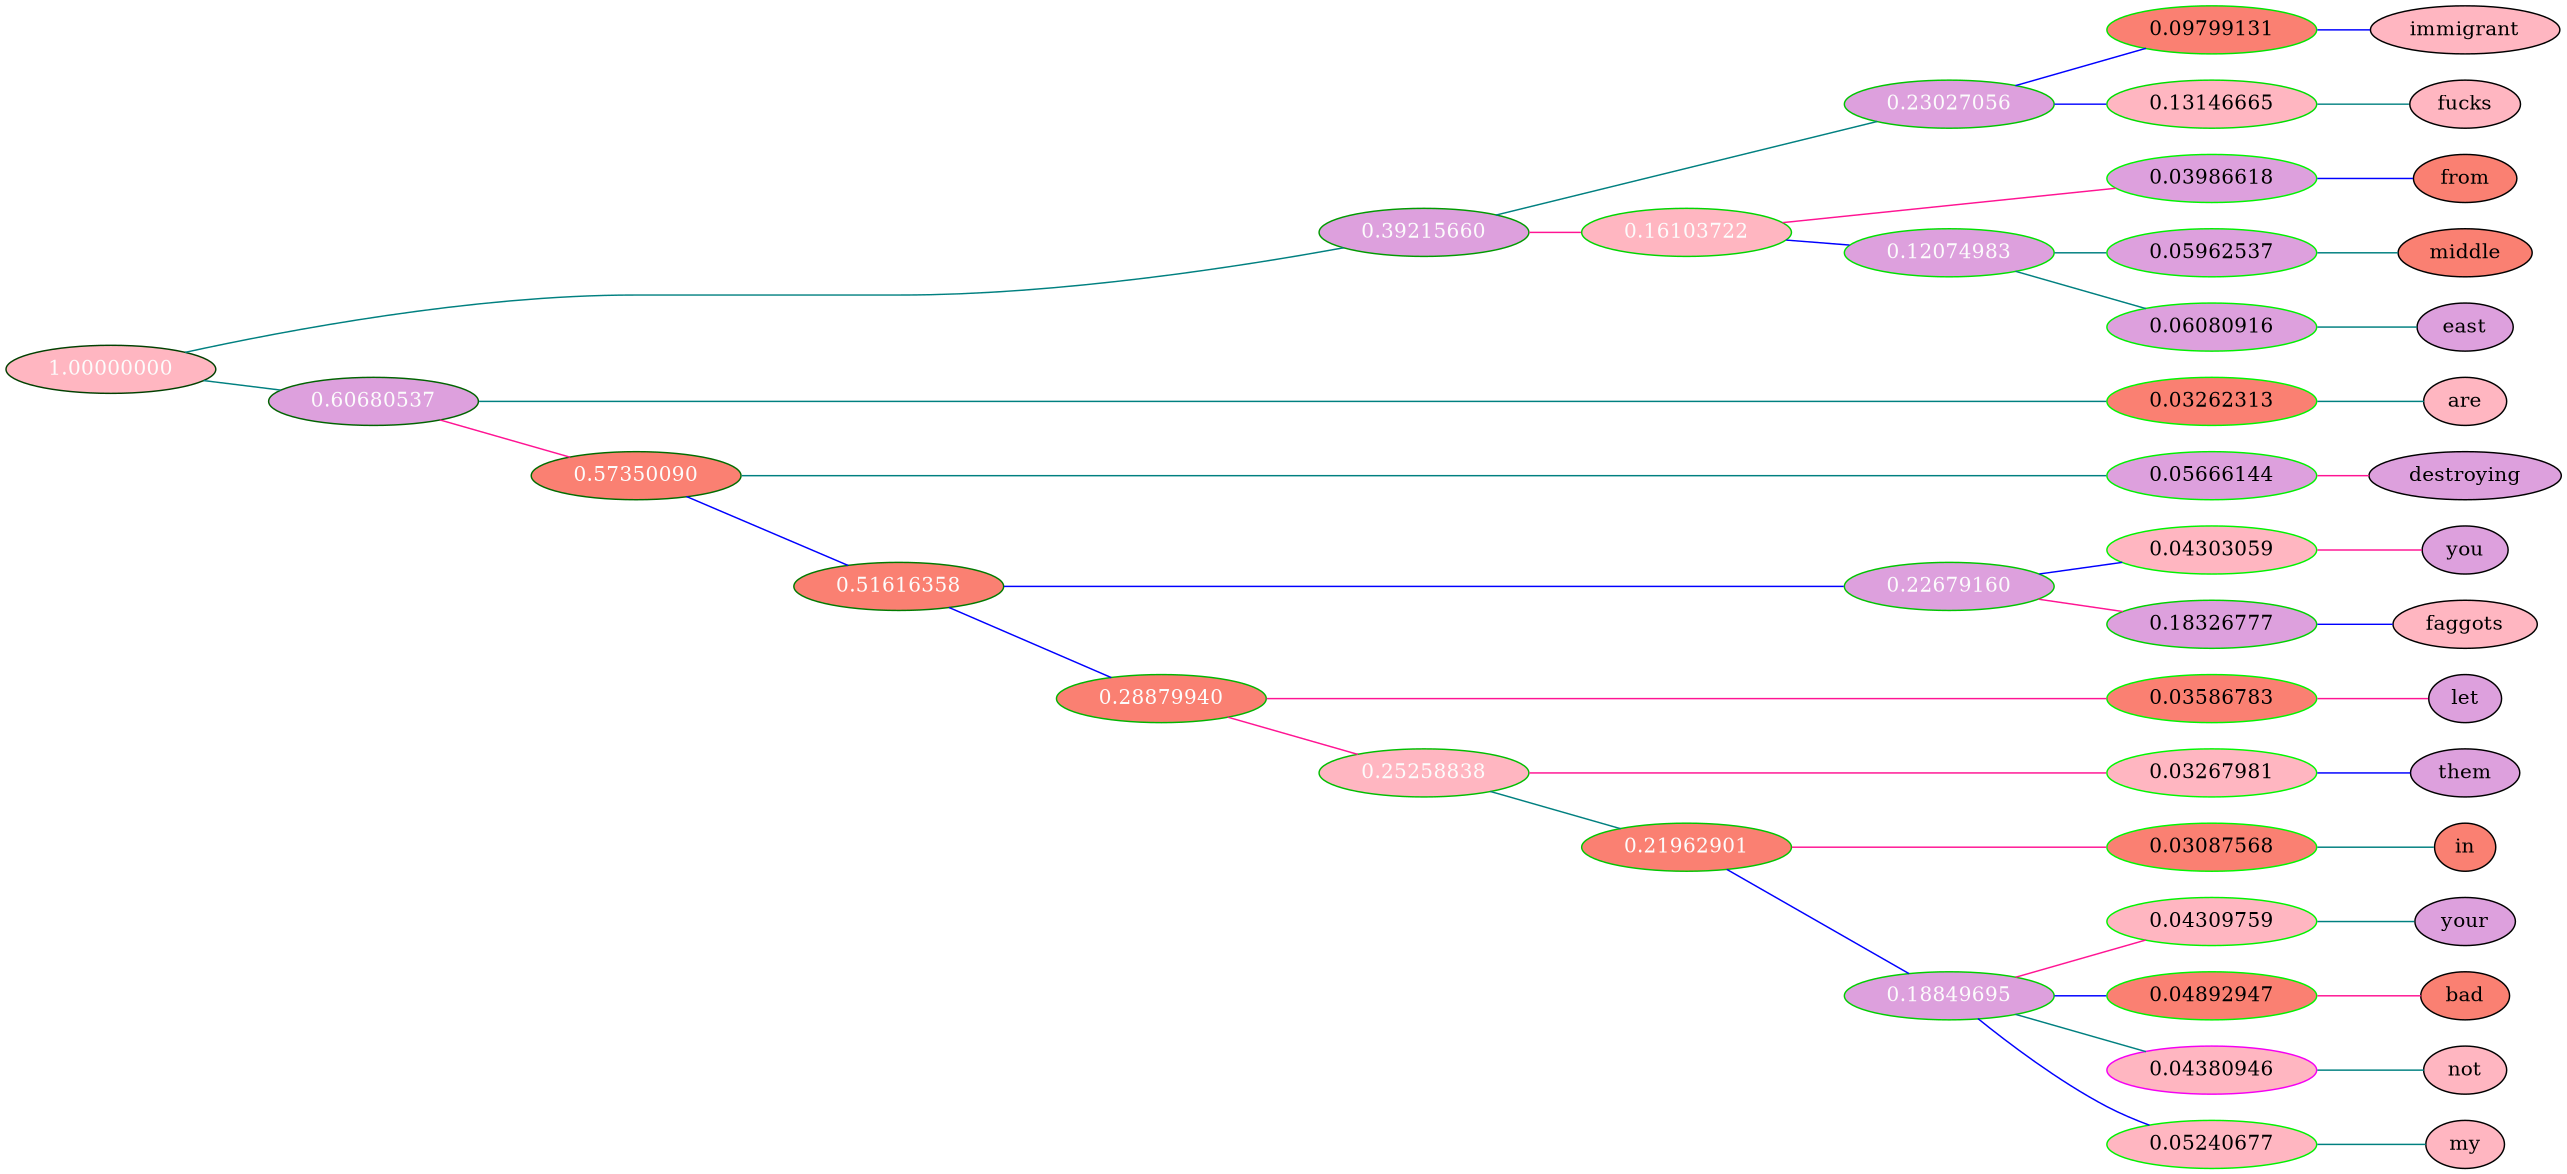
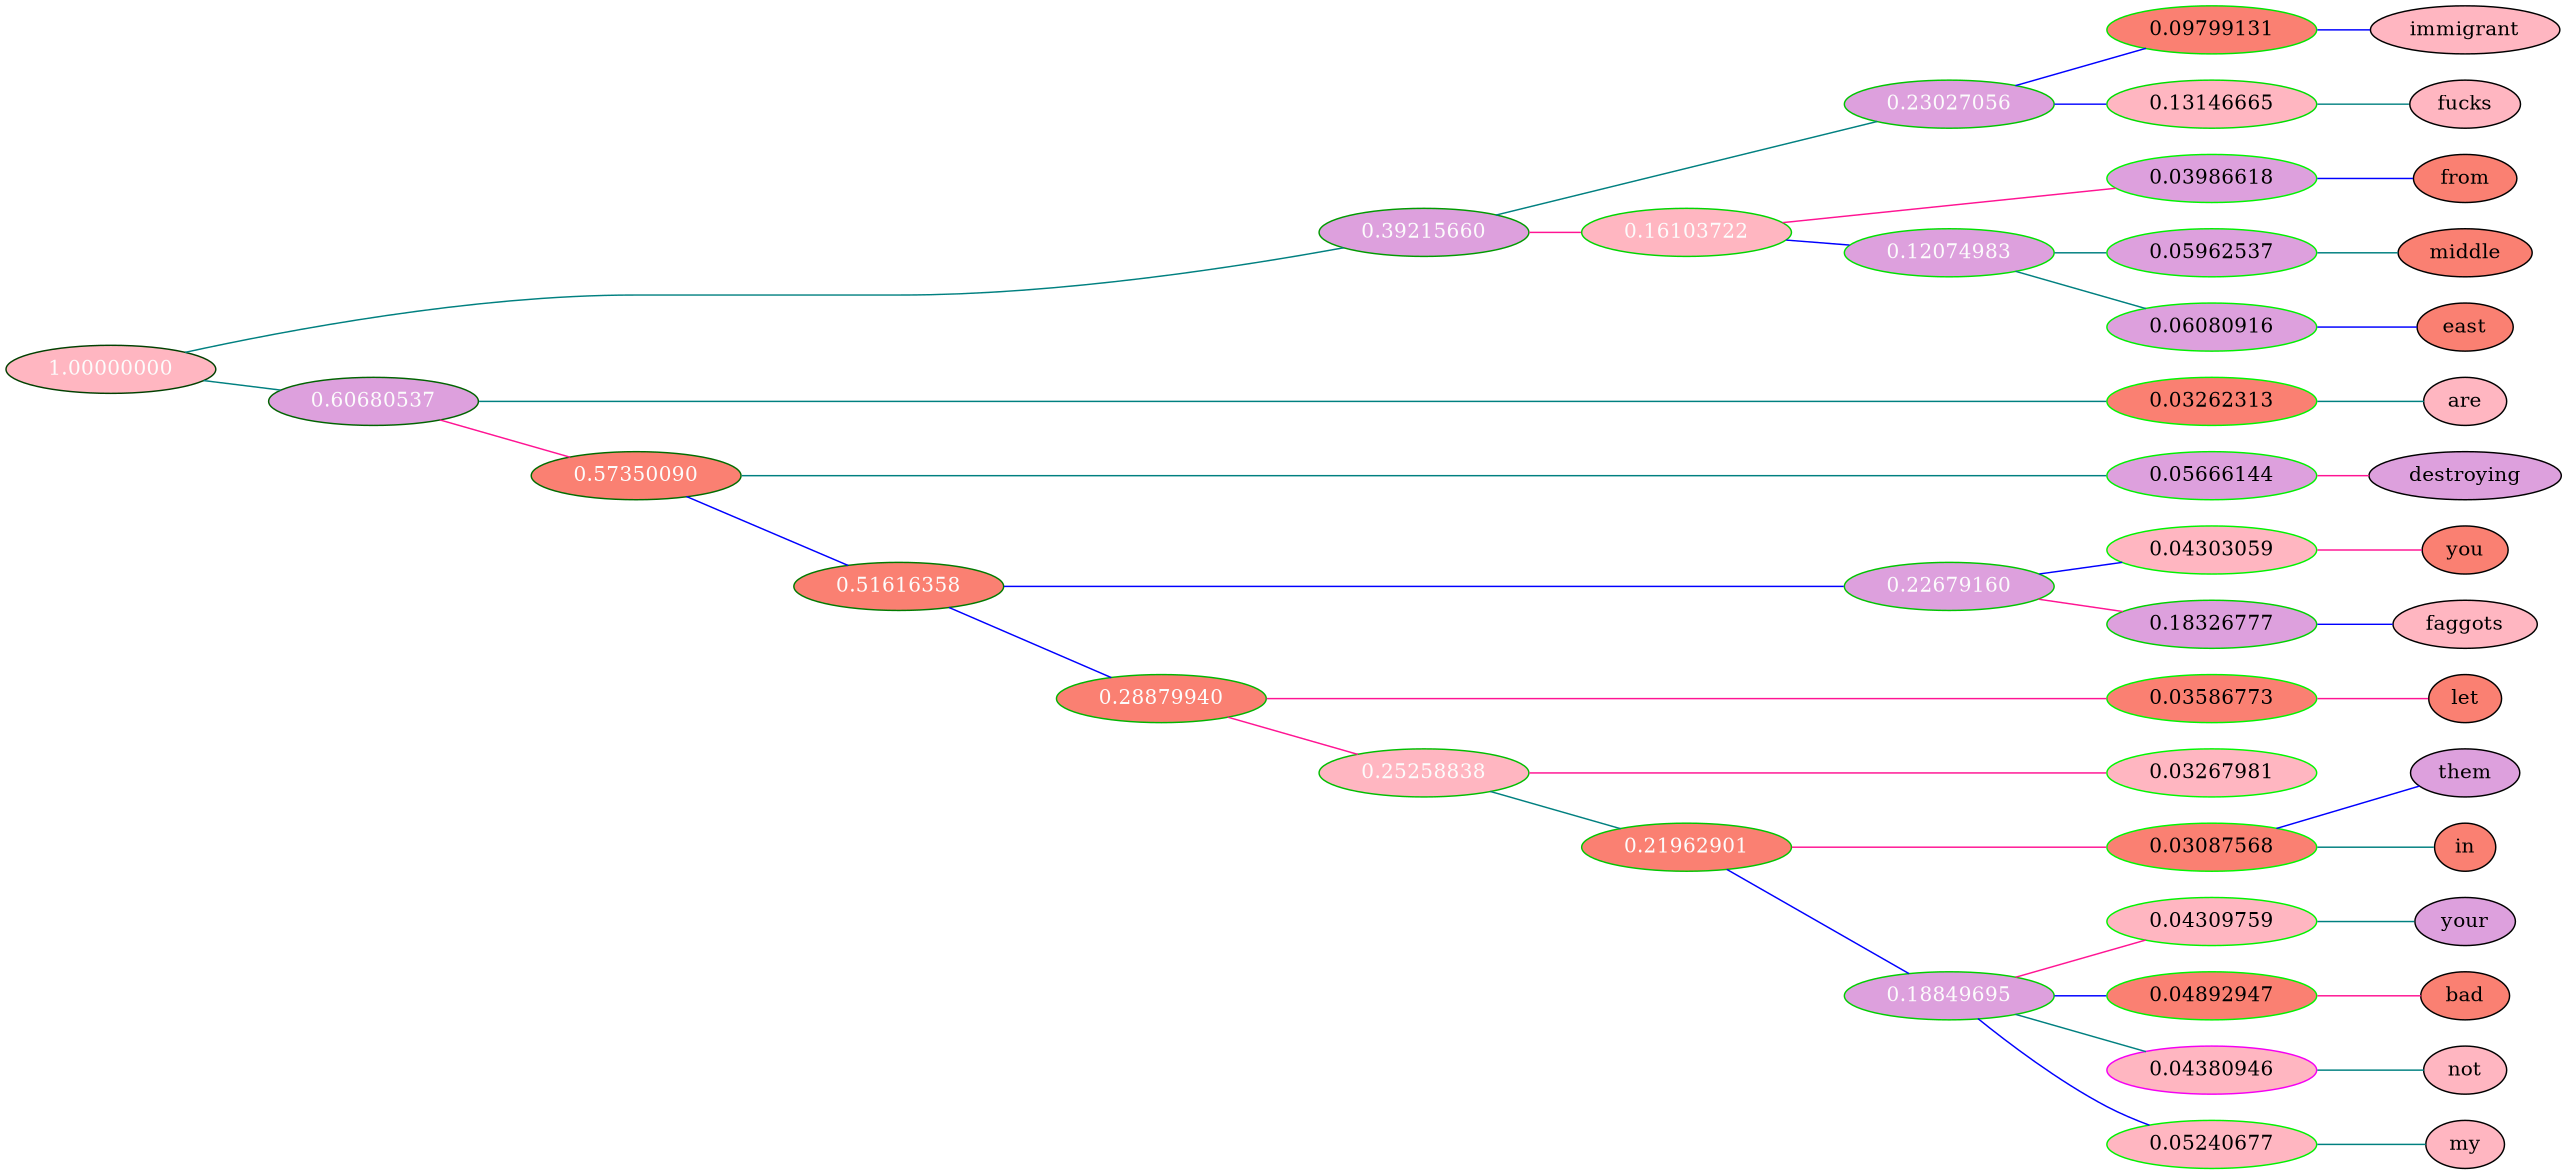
(2367, 327) -> (2367, 327)
(2465, 327) -> (2465, 327)
(2465, 550) -> (2465, 550)
(2212, 699) -> (2212, 699)
(2465, 699) -> (2465, 699)
(2364, 773) -> (2348, 807)
